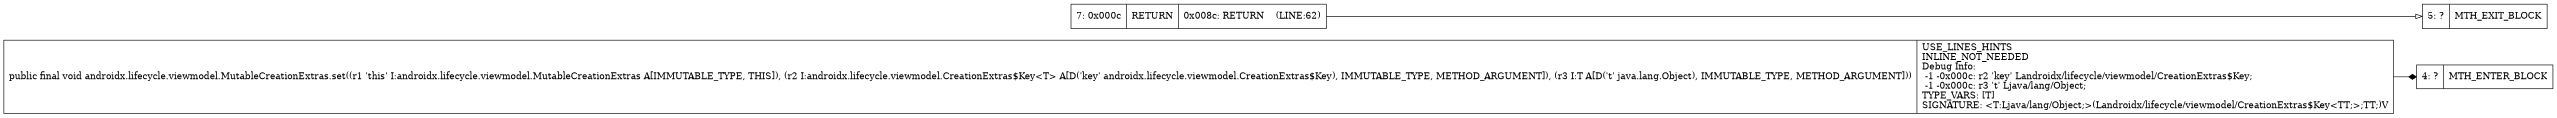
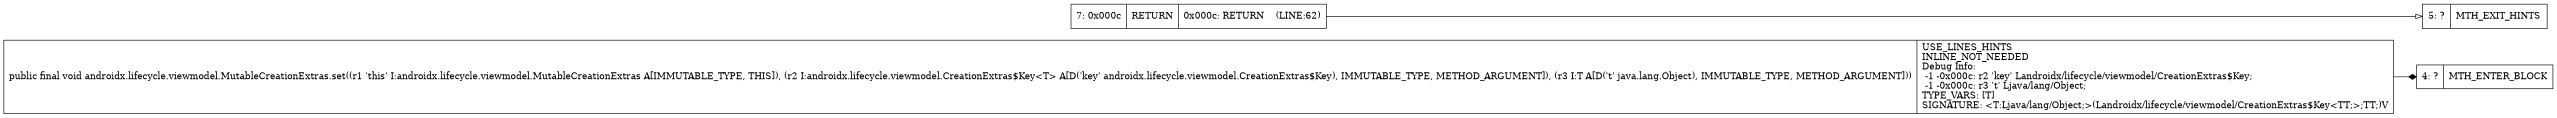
(1252, 16) -> (1252, 16)
(2498, 16) -> (2498, 16)
